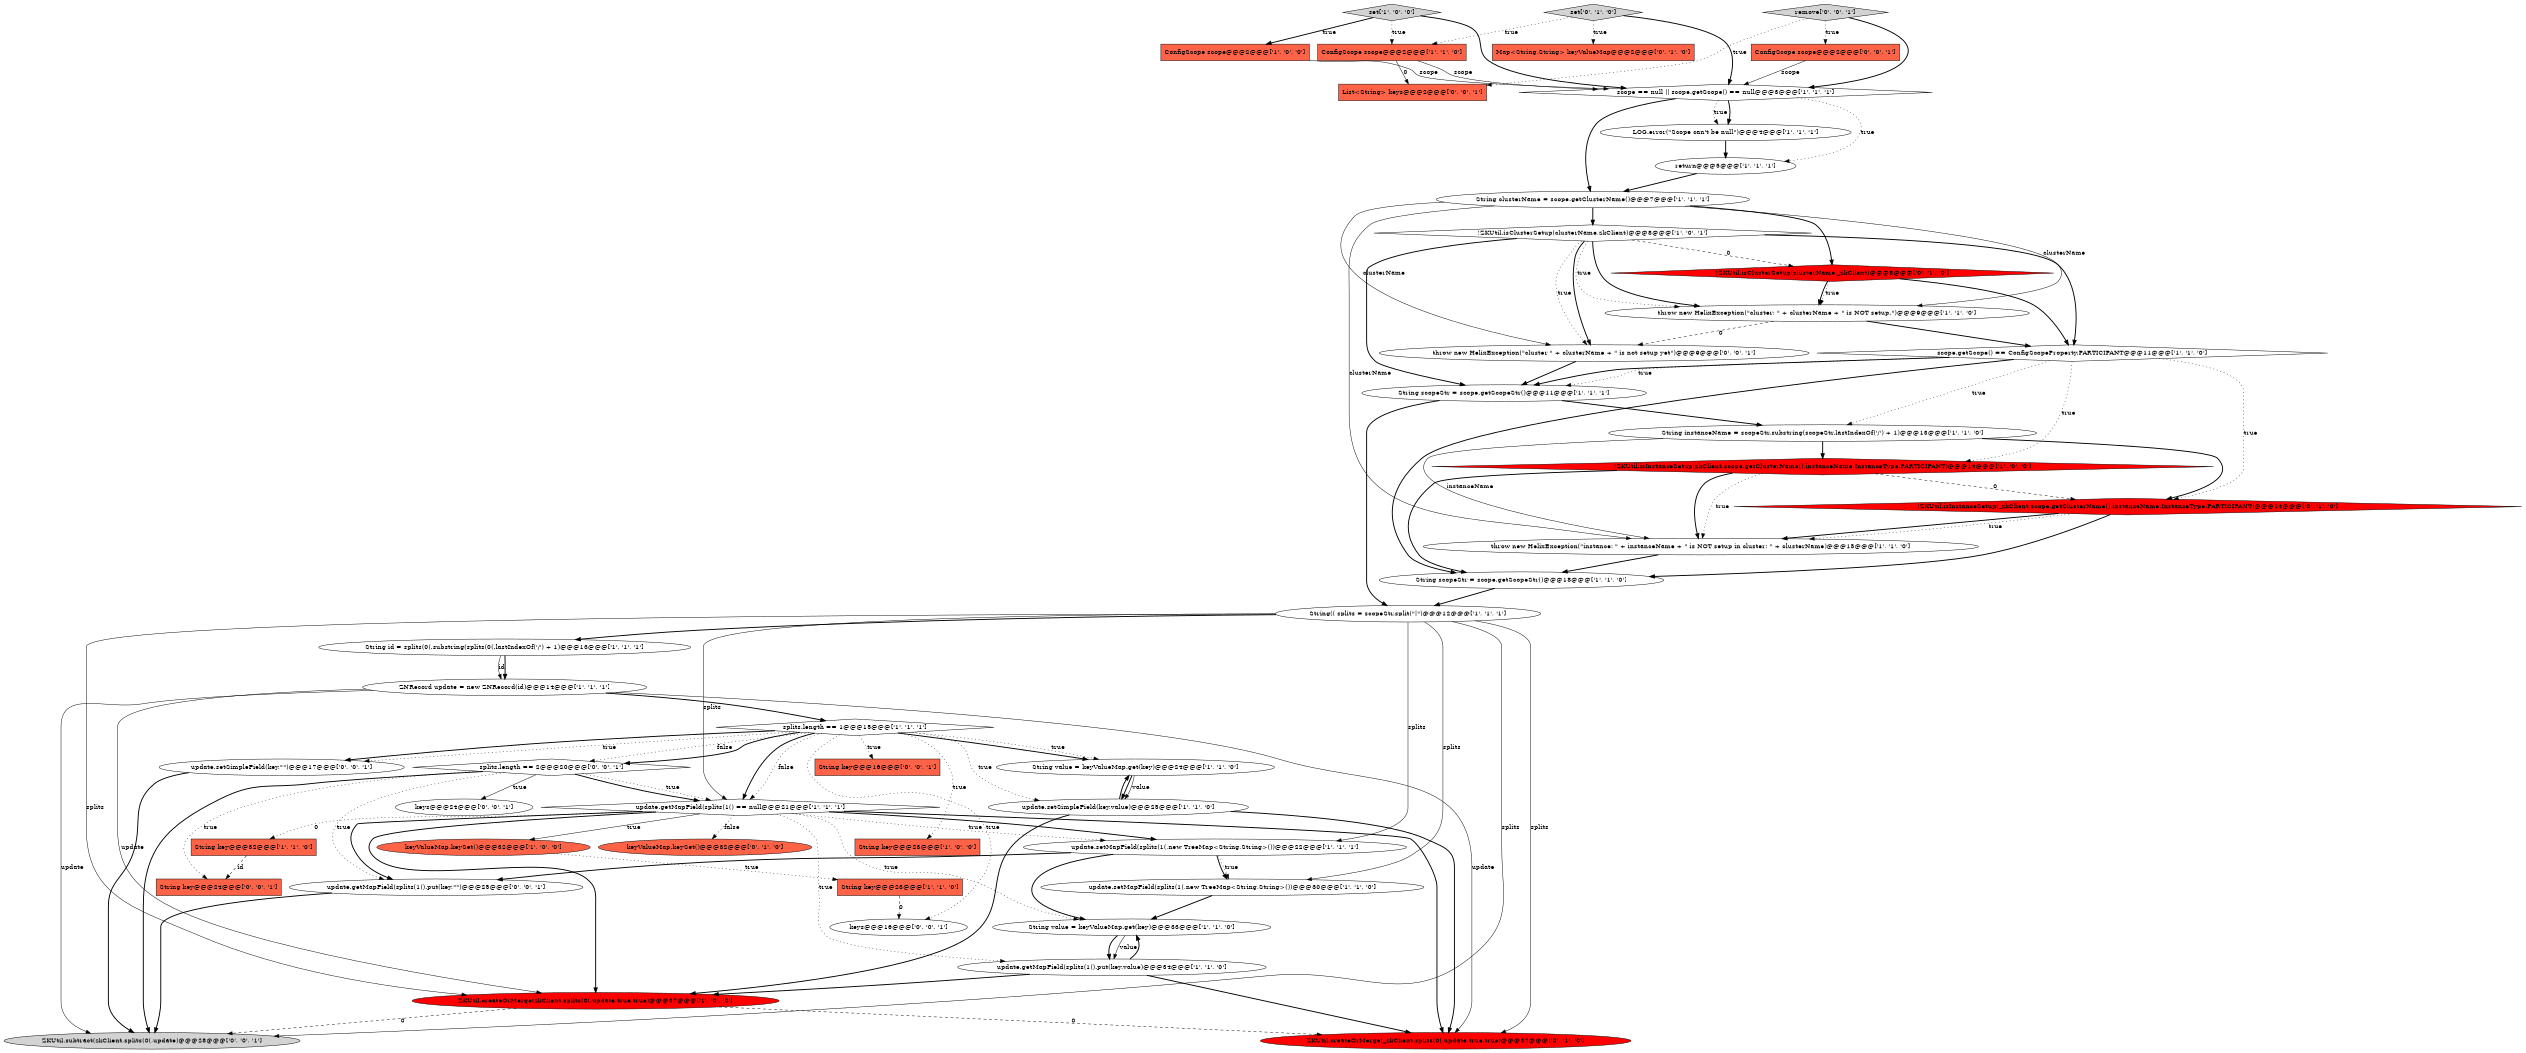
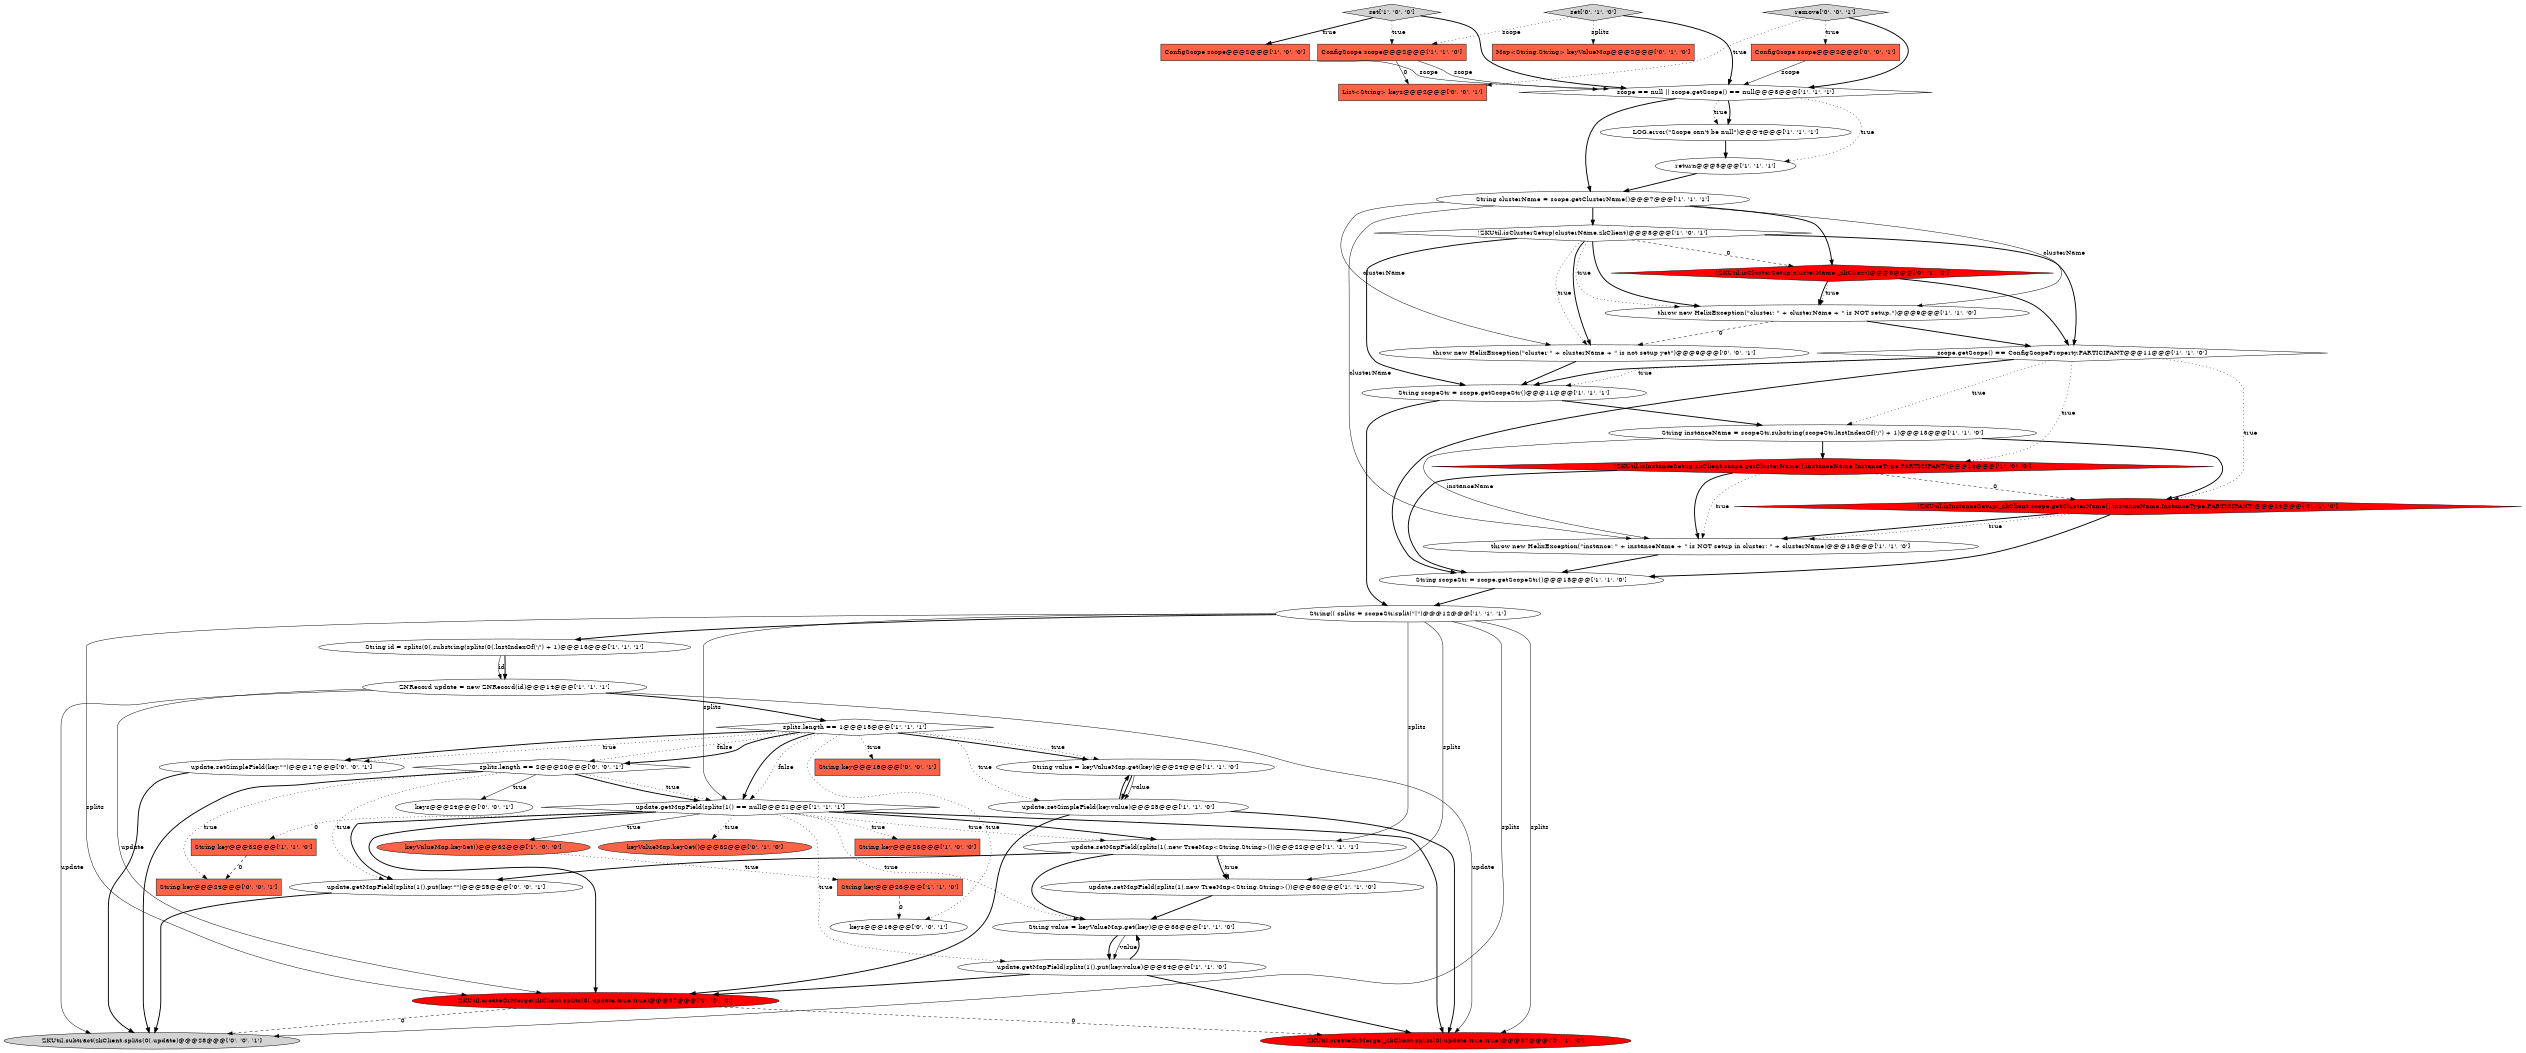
(1512, 32) -> (1512, 32)
(1600, 32) -> (1600, 32)
(952, 773) -> (843, 822)
(732, 827) -> (732, 827)
(241, 867) -> (241, 867)
